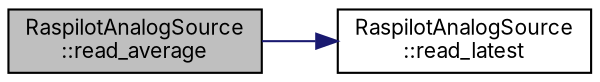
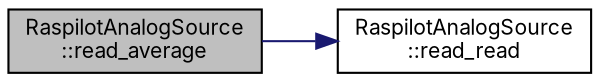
(464, 41) -> (464, 41)
